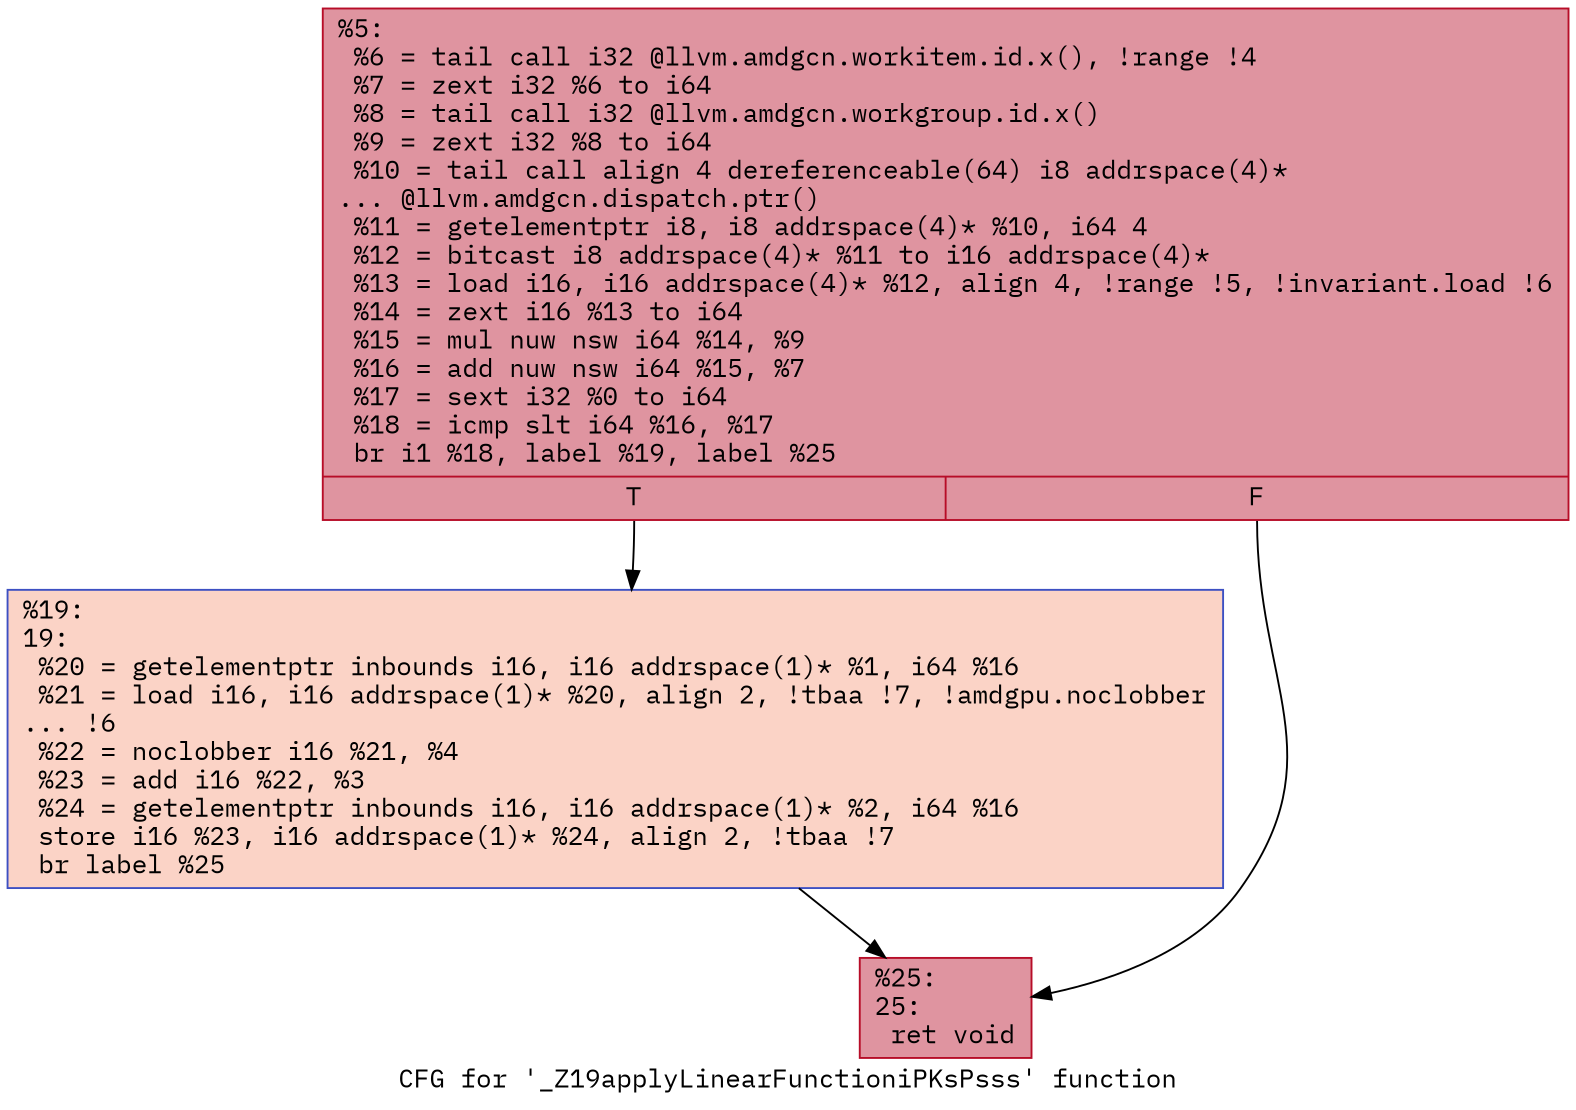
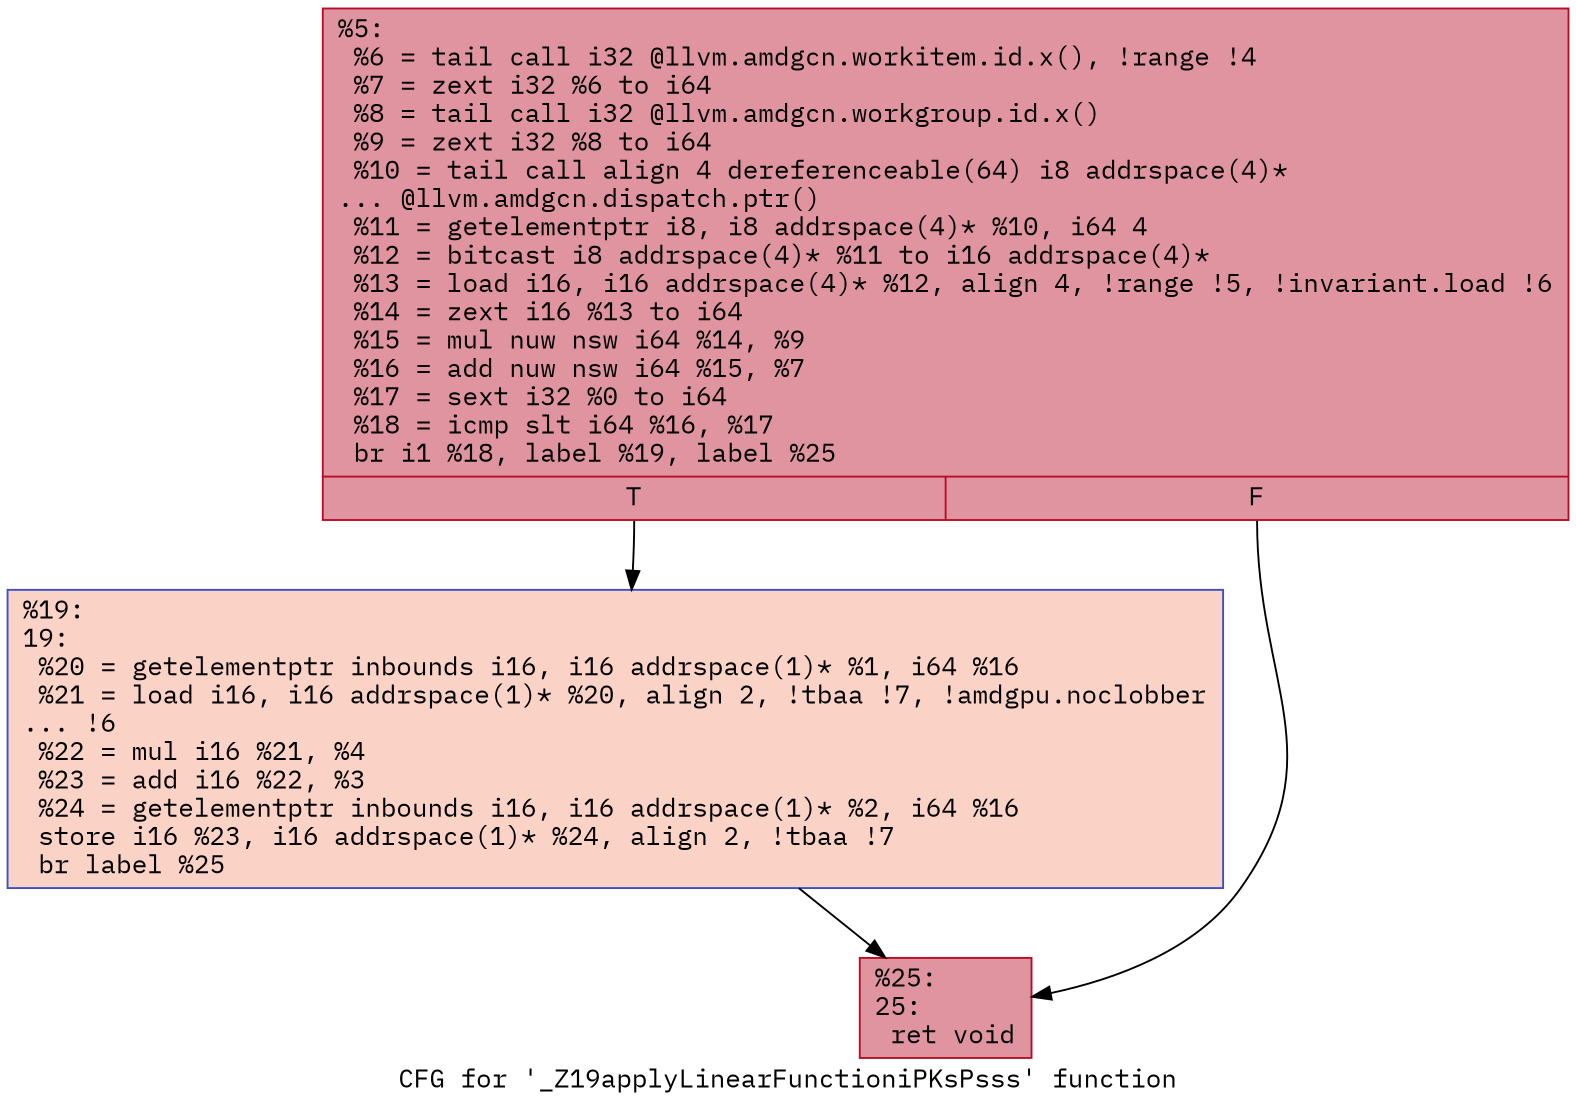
(242, 752) -> (194, 752)
